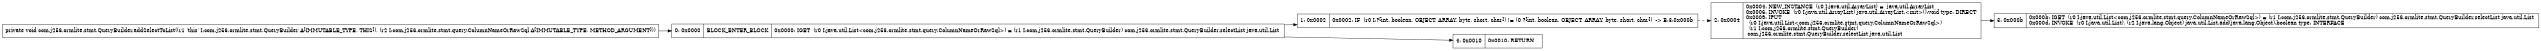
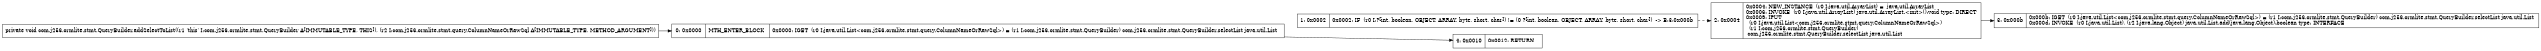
(1289, 25) -> none
(738, 31) -> (737, 31)
(1514, 41) -> (1514, 41)
